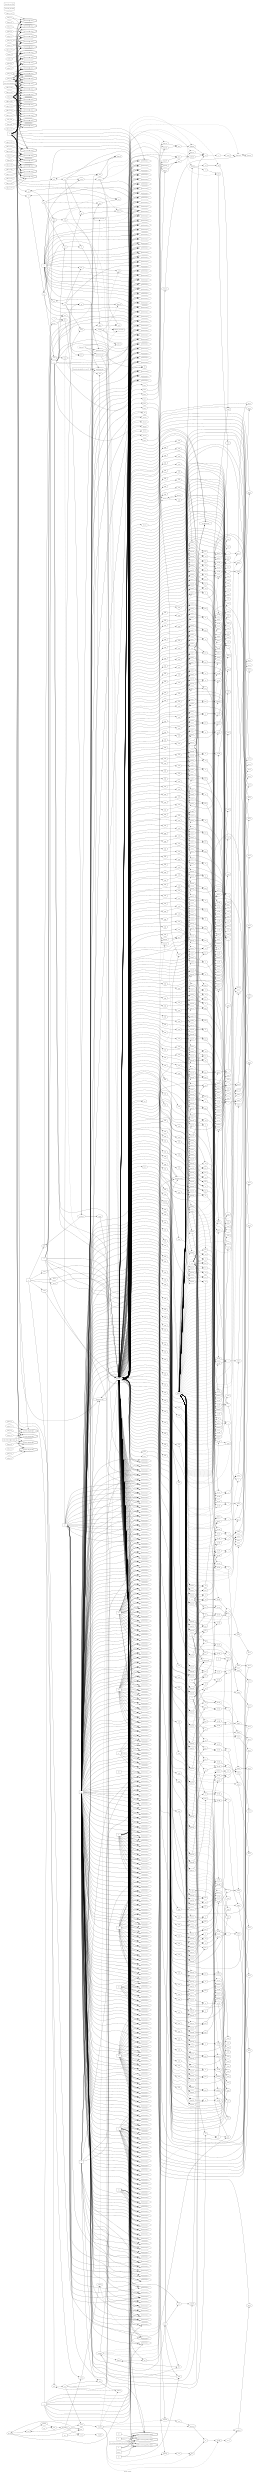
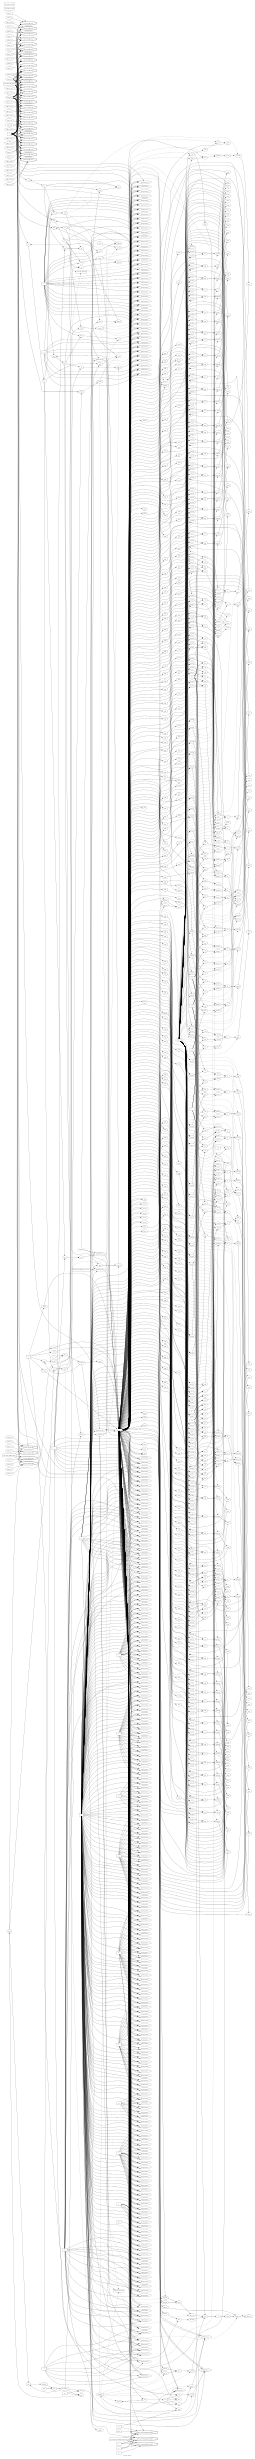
(165, 2420) -> none
